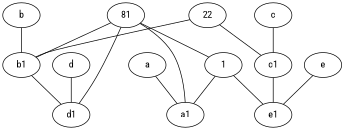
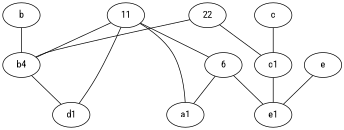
(126, 15) -> (126, 15)
(21, 65) -> (21, 65)
(71, 65) -> none
(147, 65) -> none
(223, 65) -> (223, 65)
